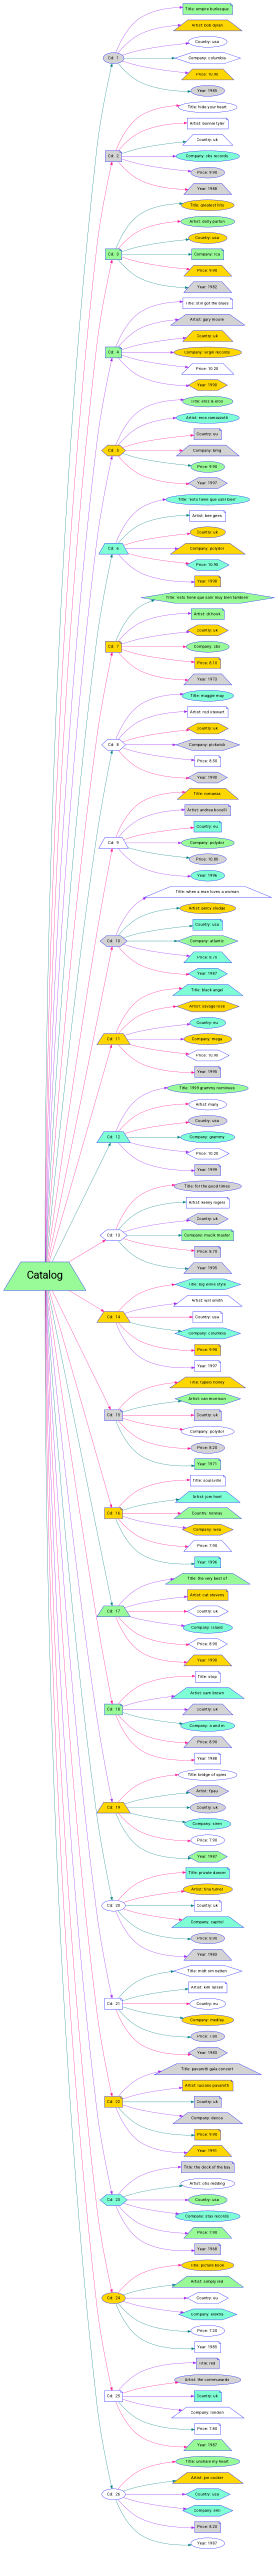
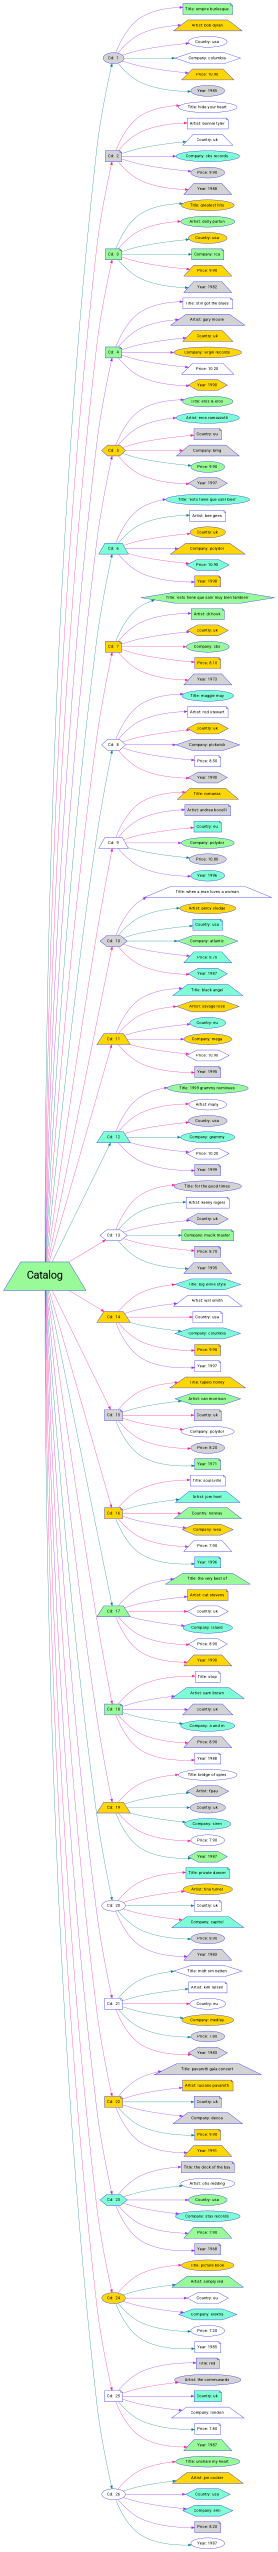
(139, 1000) -> (139, 1000)
